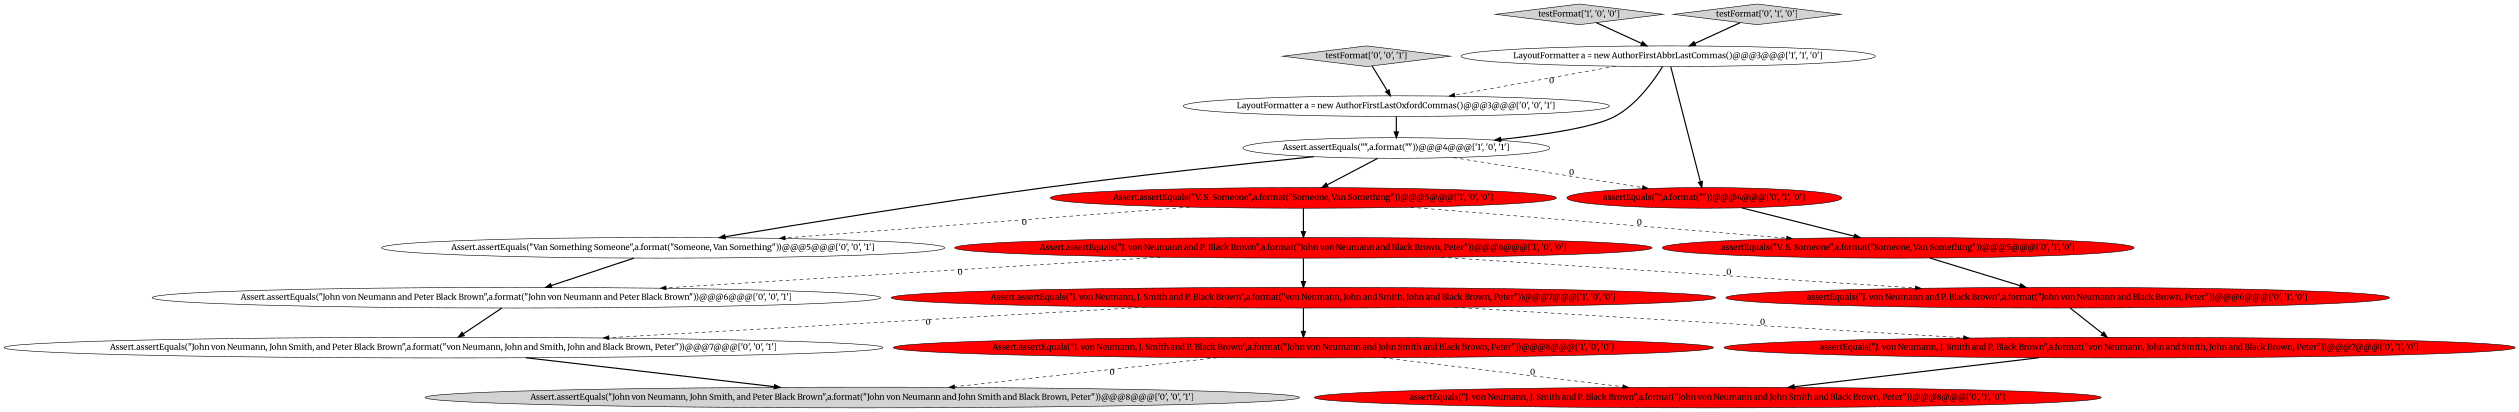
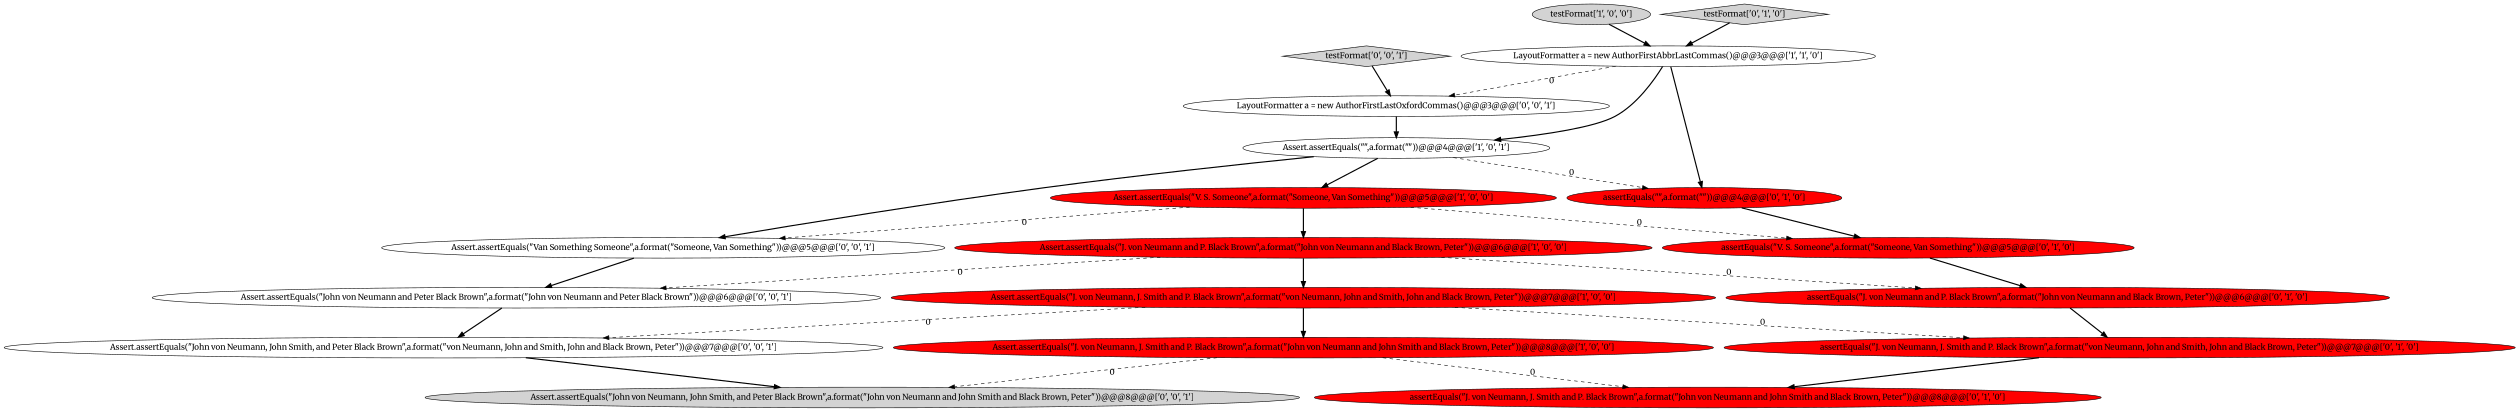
(1579, 14) -> (1591, 14)
